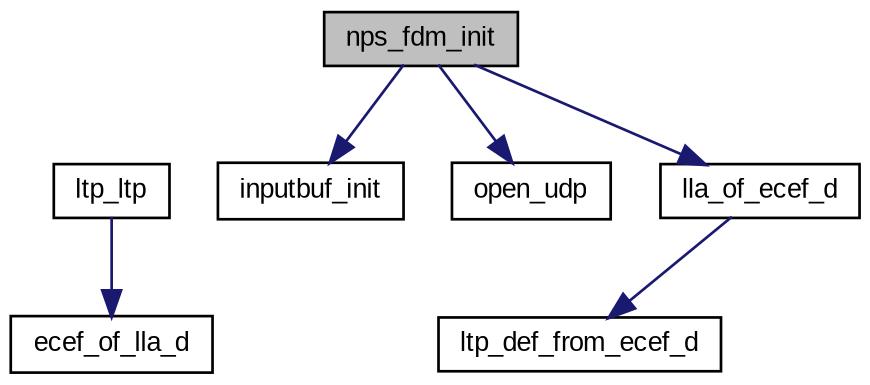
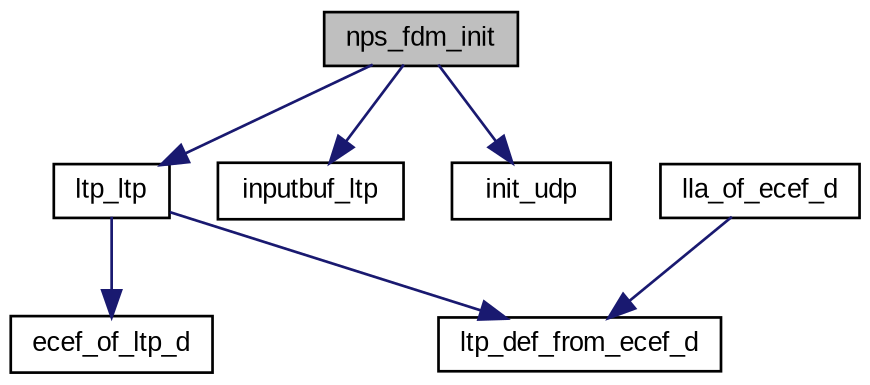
(578, 109) -> (279, 109)
(311, 191) -> (311, 191)
(531, 191) -> (531, 191)
none -> (325, 261)
(112, 344) -> (112, 344)
